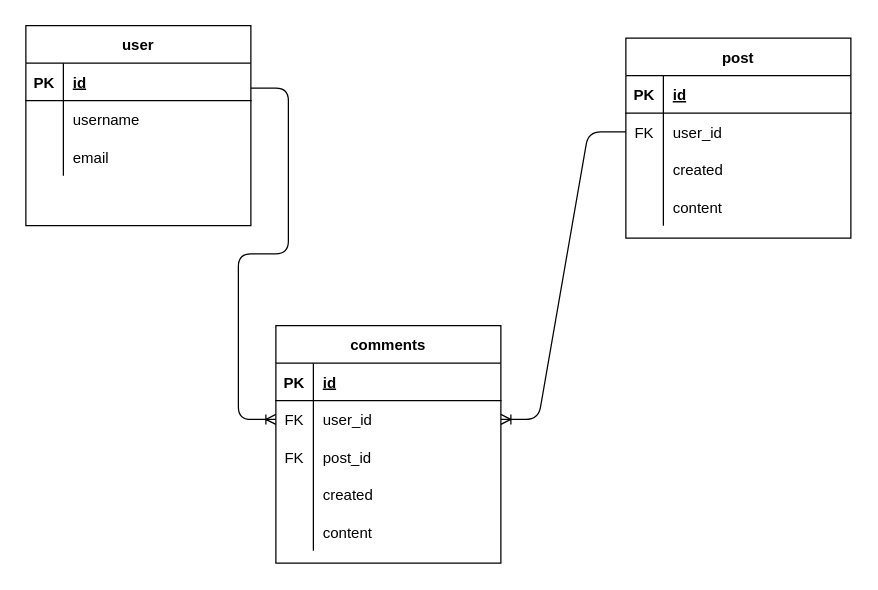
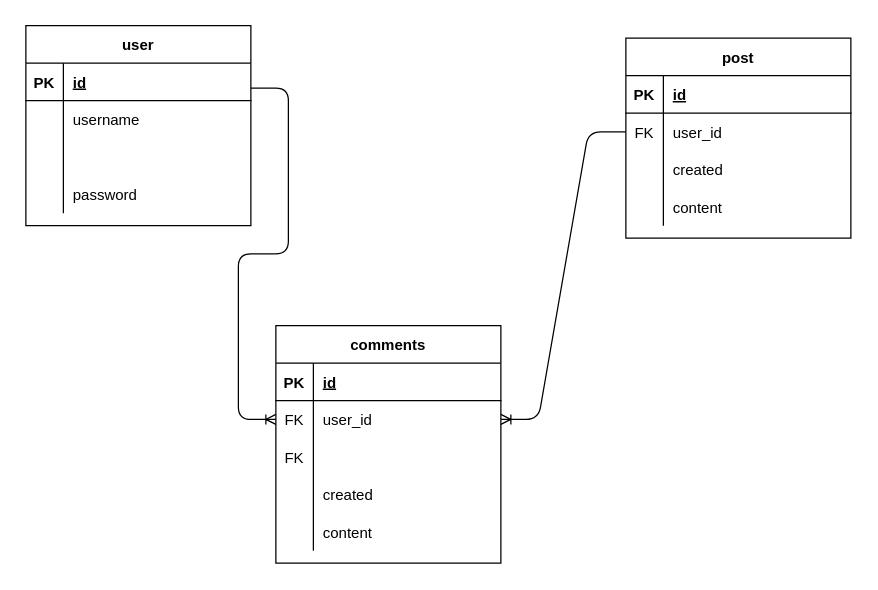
(157, 157) -> none
none -> (157, 194)
(407, 457) -> none
